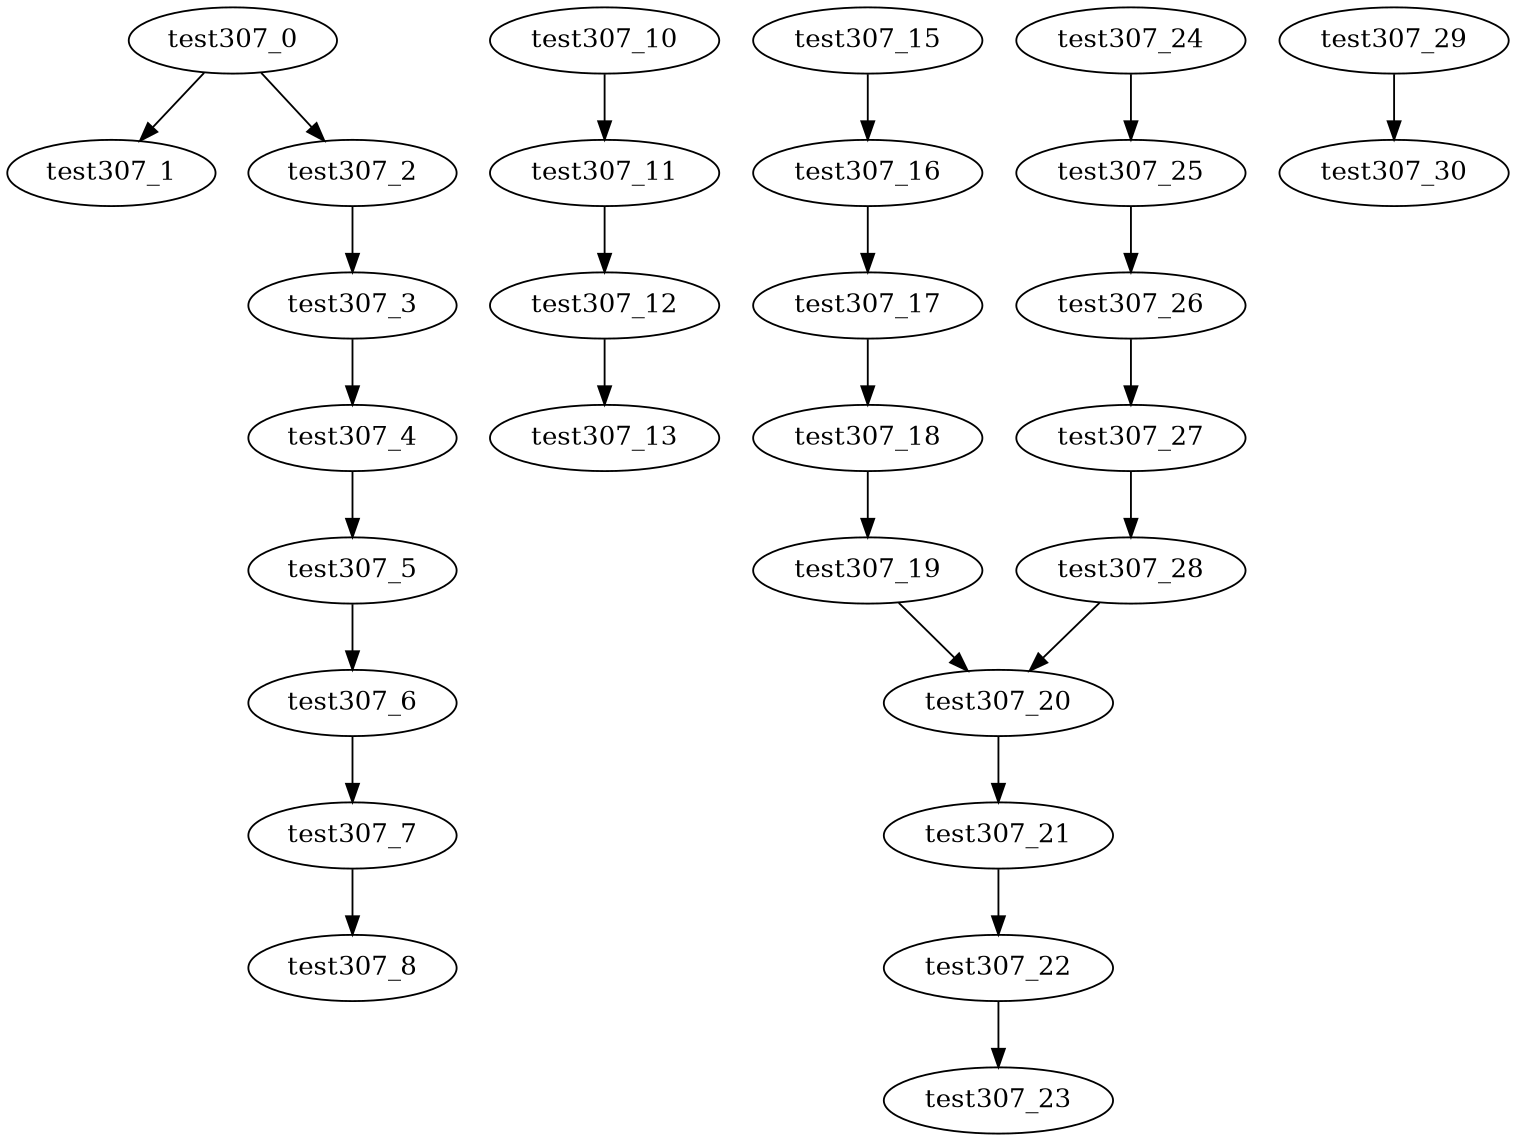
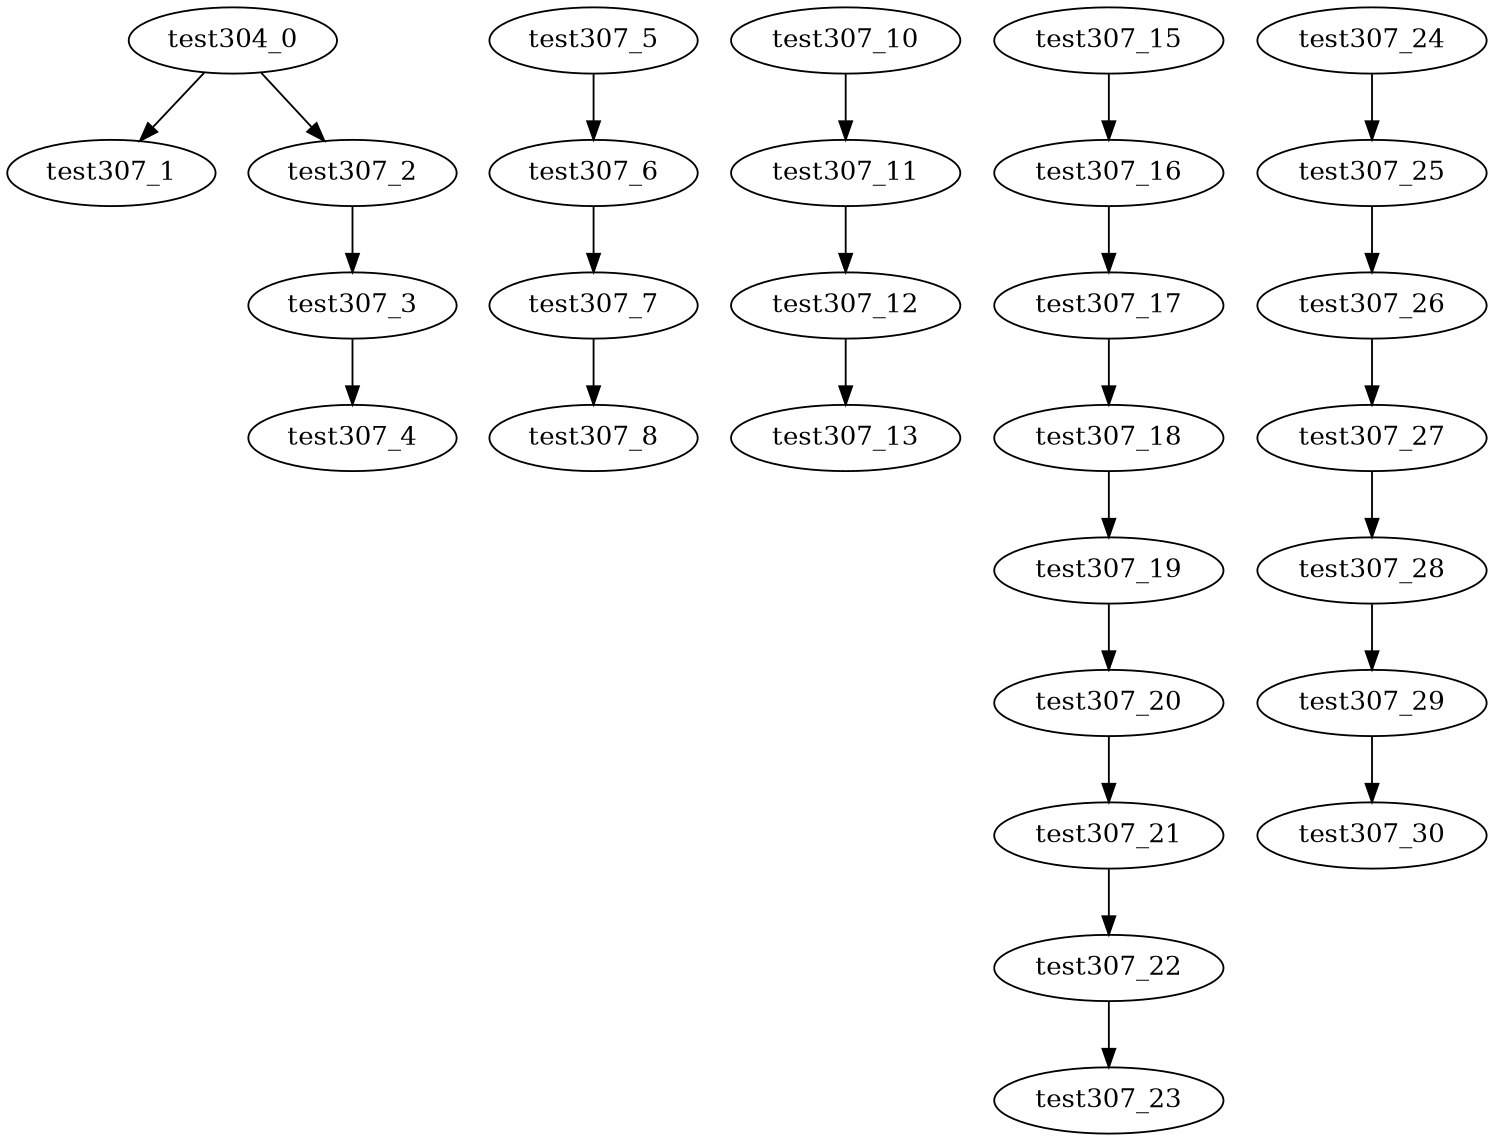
(233, 40) -> (233, 40)
(352, 495) -> none
(1071, 630) -> (1372, 628)
